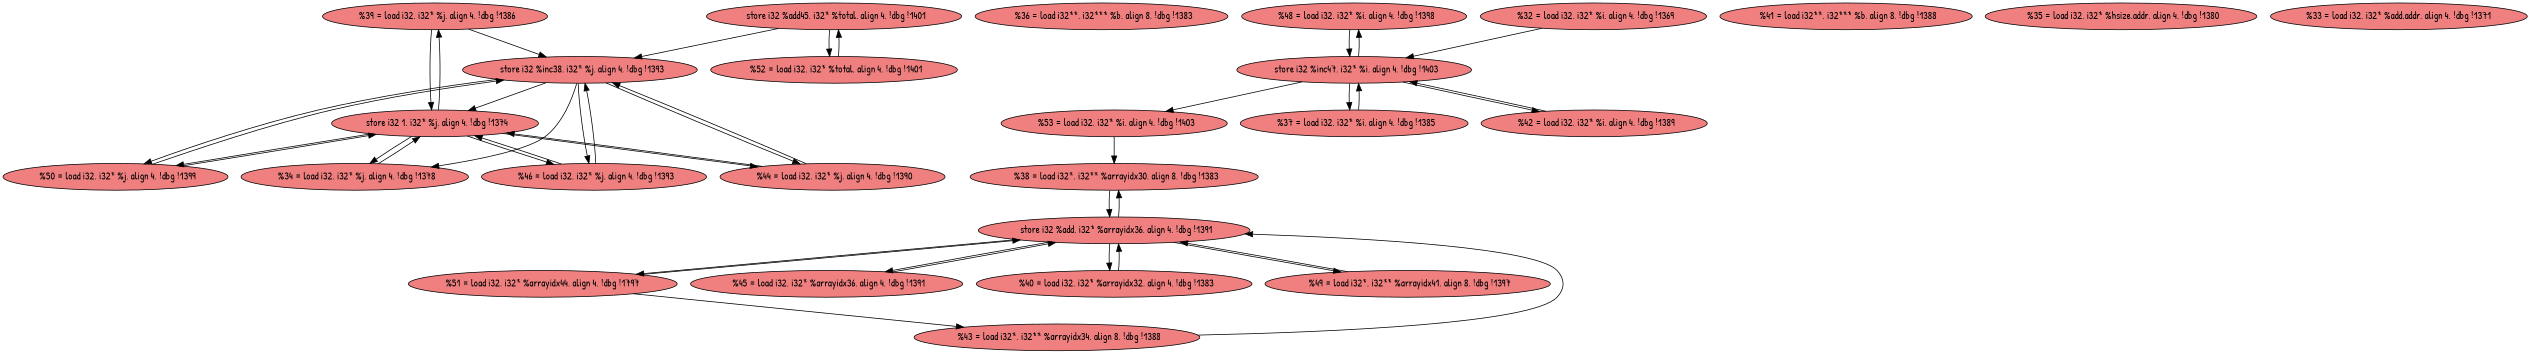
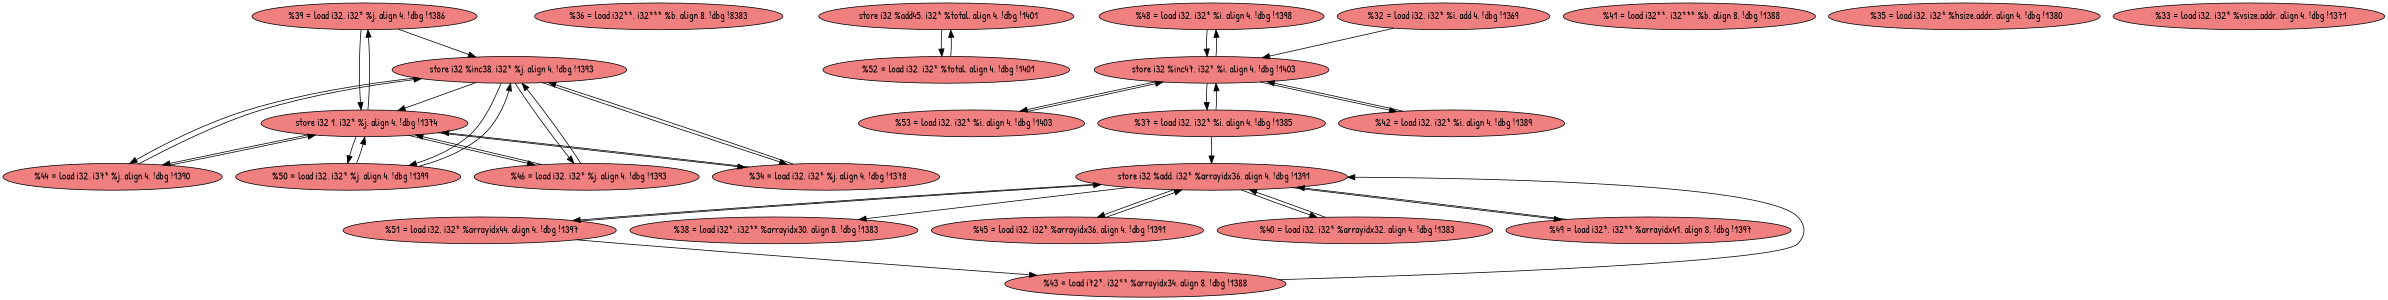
(1102, 16) -> (659, 16)
(1593, 16) -> (1443, 16)
(2399, 16) -> (2249, 16)
(710, 42) -> (674, 124)
(1114, 146) -> (1091, 98)
(833, 177) -> (113, 177)
(1109, 200) -> (1212, 146)
(543, 284) -> (480, 230)
(1057, 337) -> (1145, 284)
